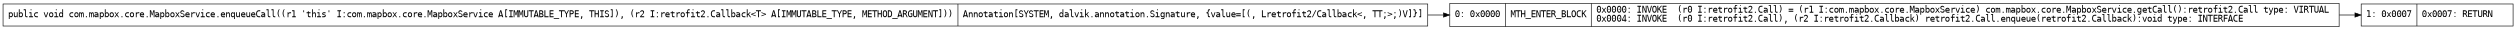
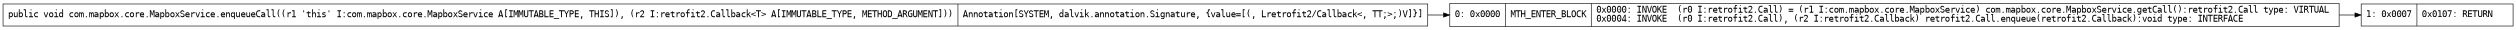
(2465, 15) -> (2465, 15)
